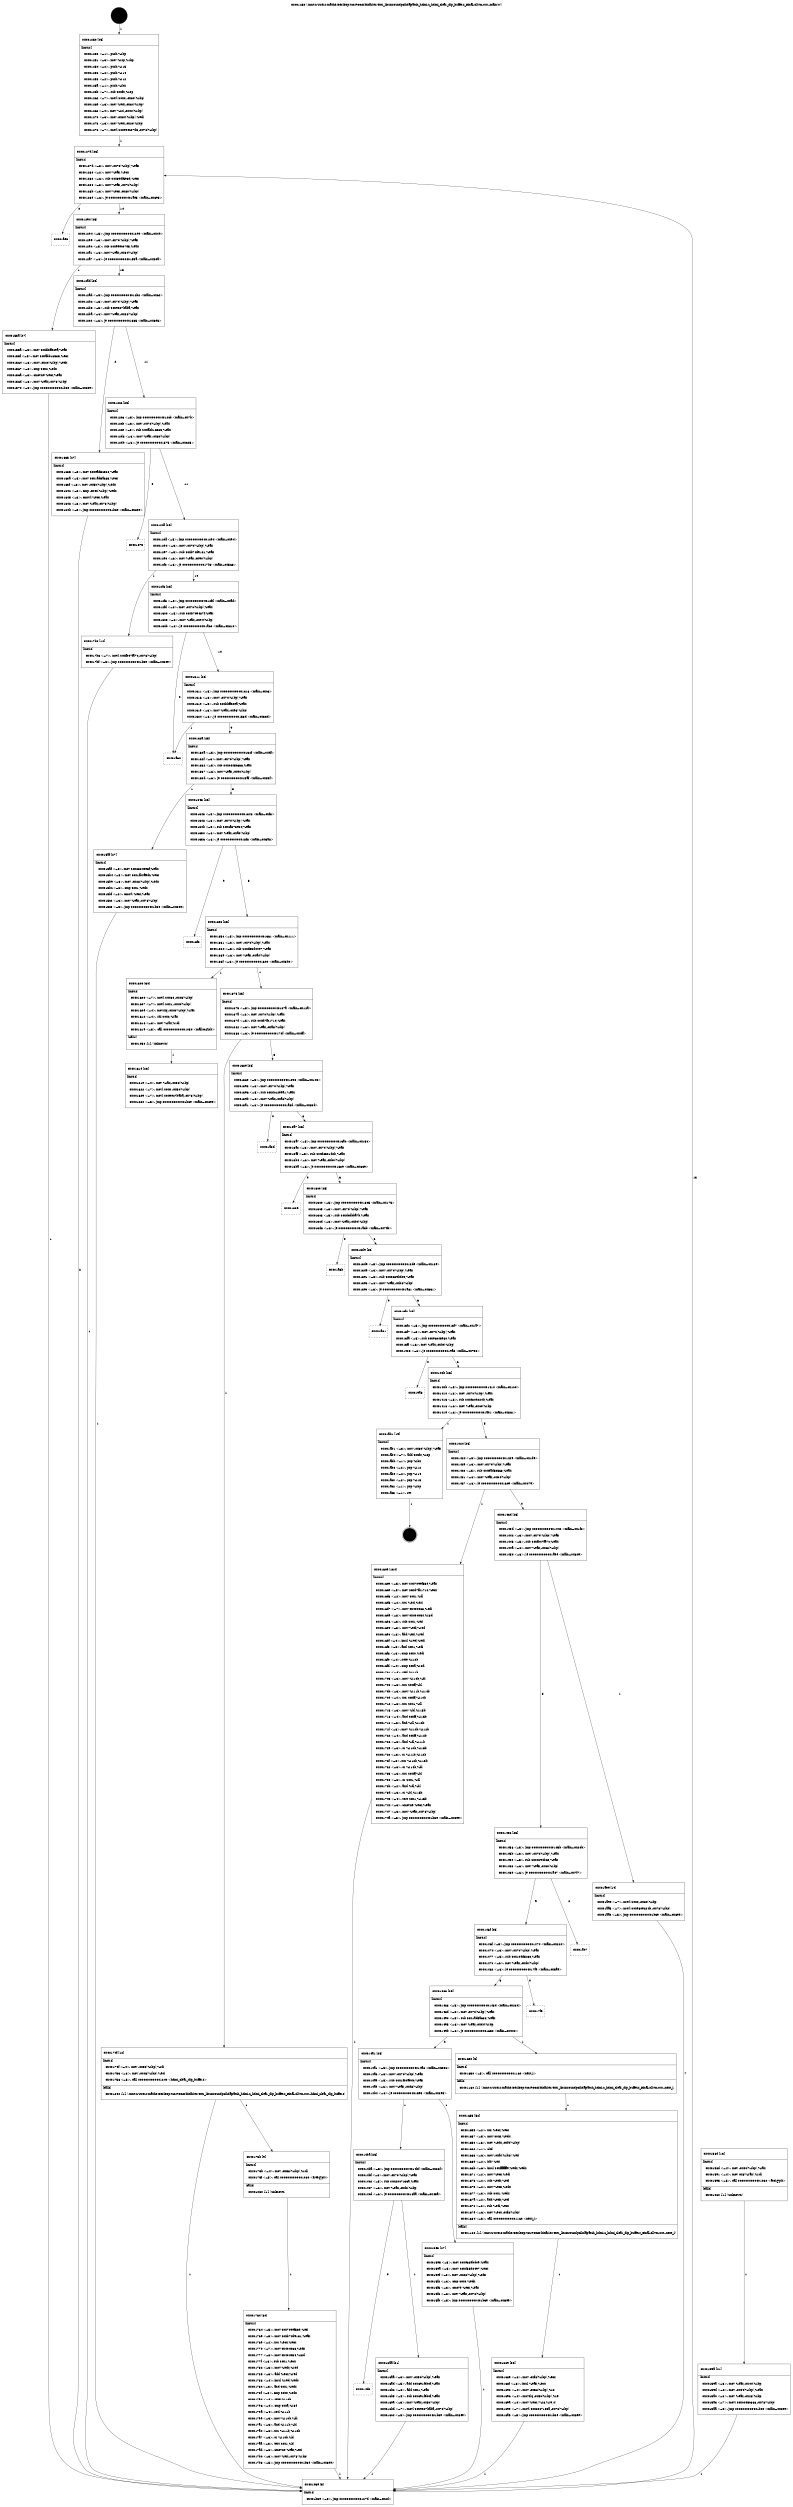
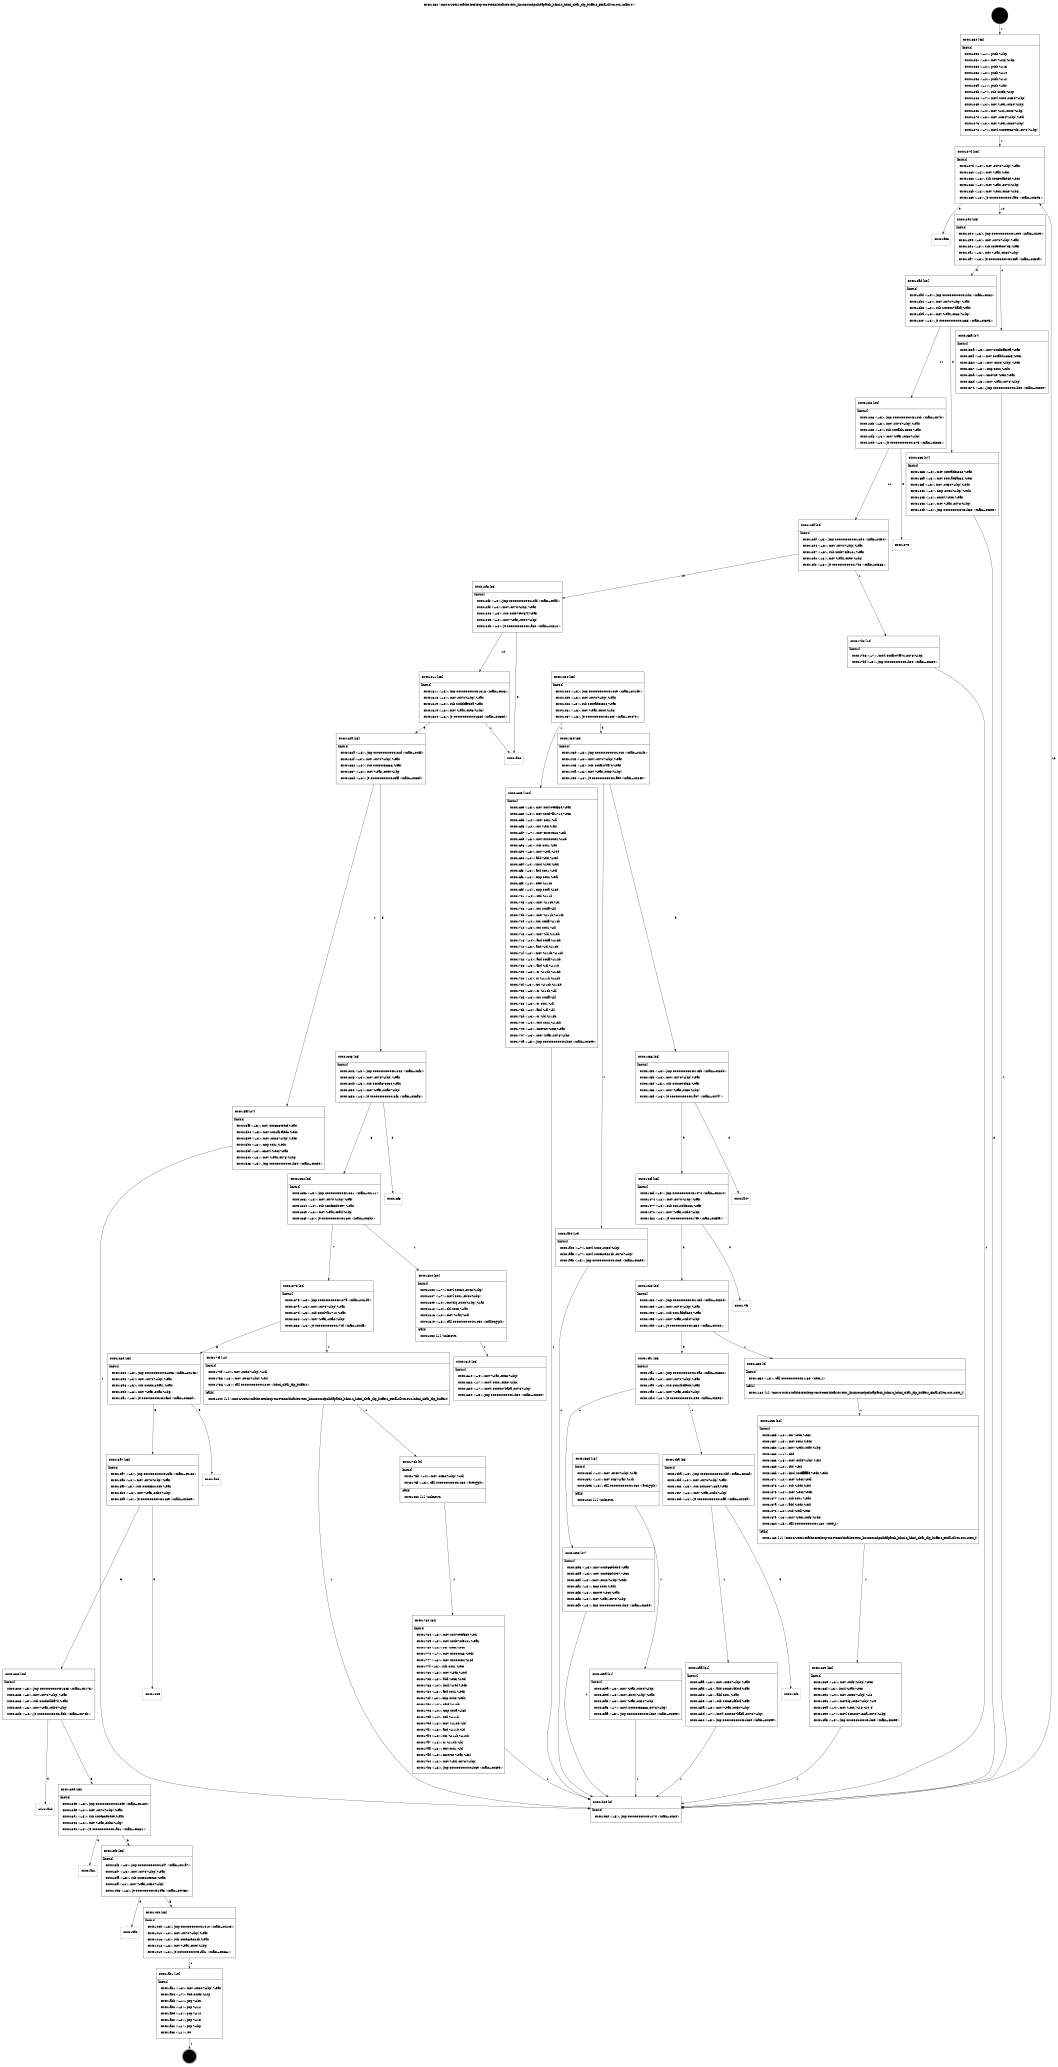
(121, 271) -> (977, 270)
(483, 1428) -> none
(685, 2074) -> (561, 1410)
